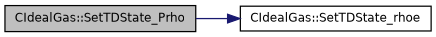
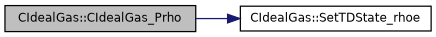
(100, 19) -> (100, 19)
